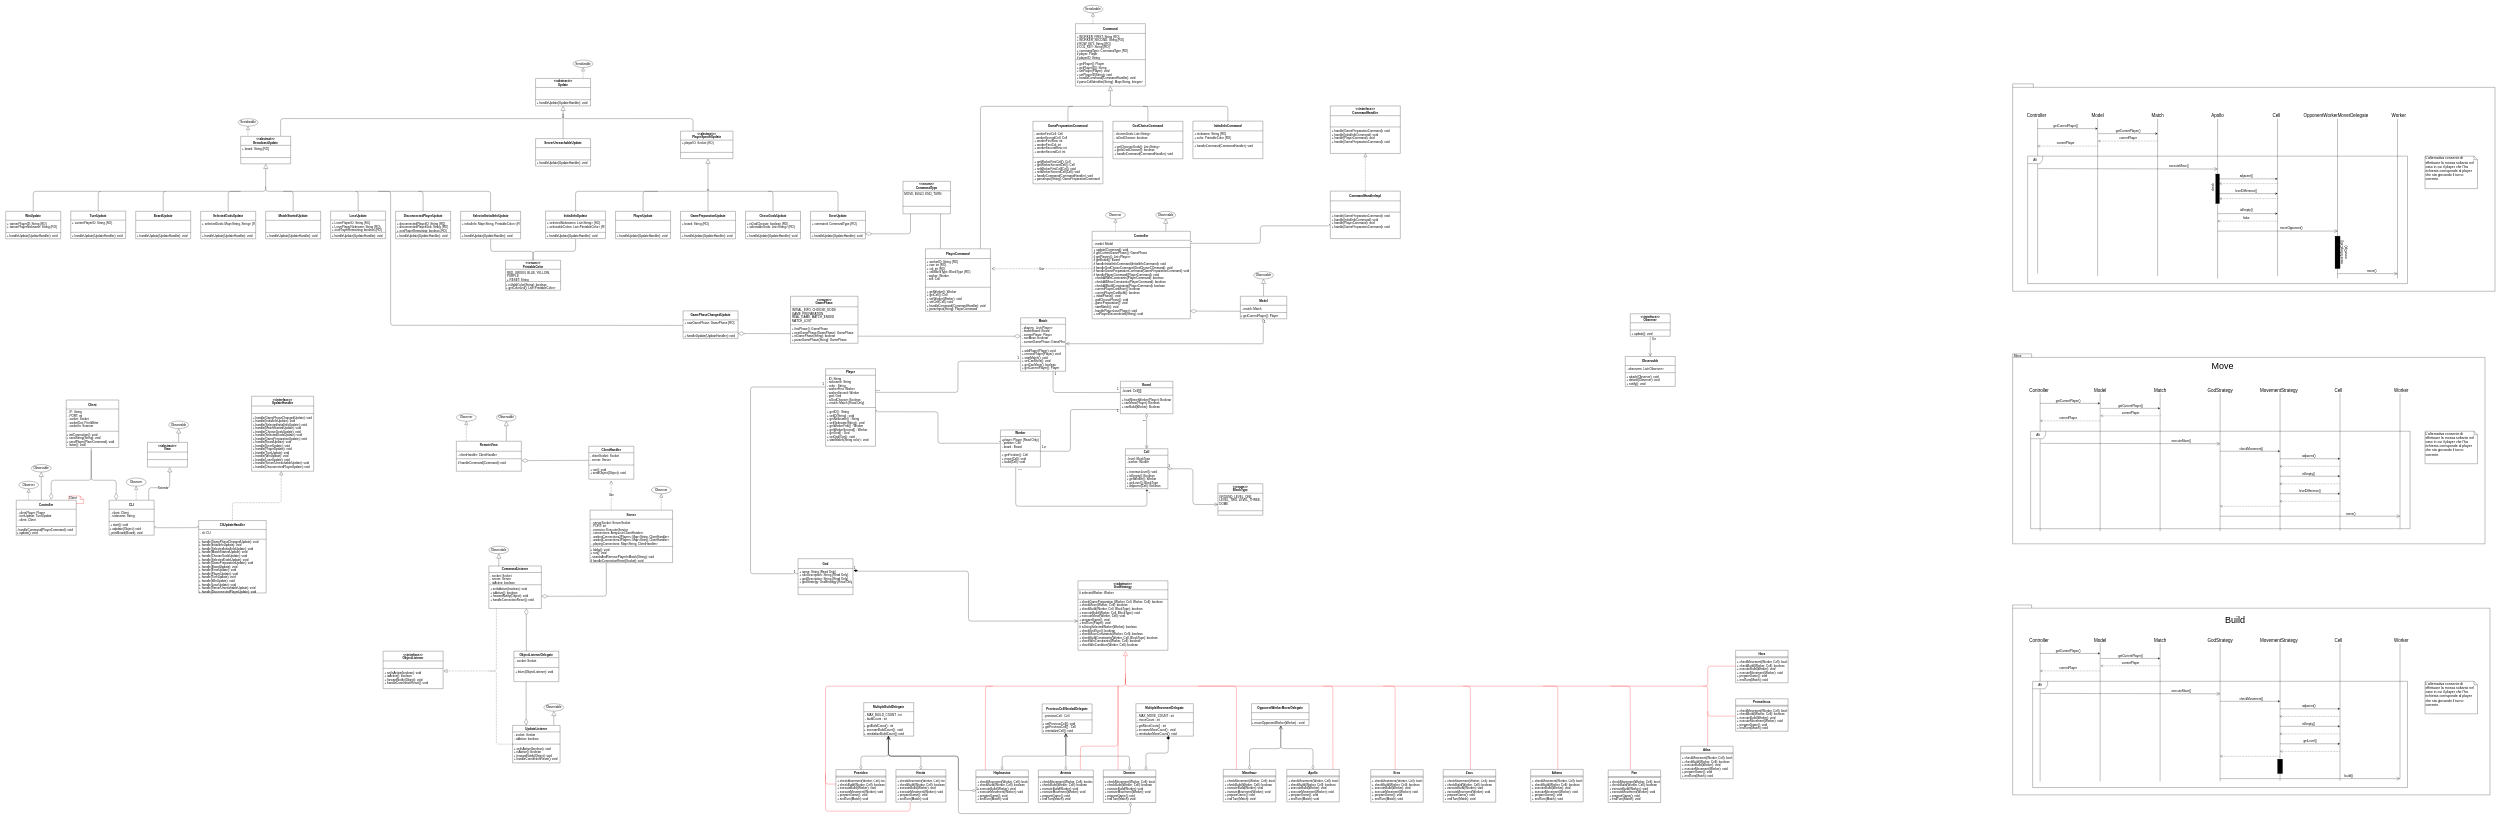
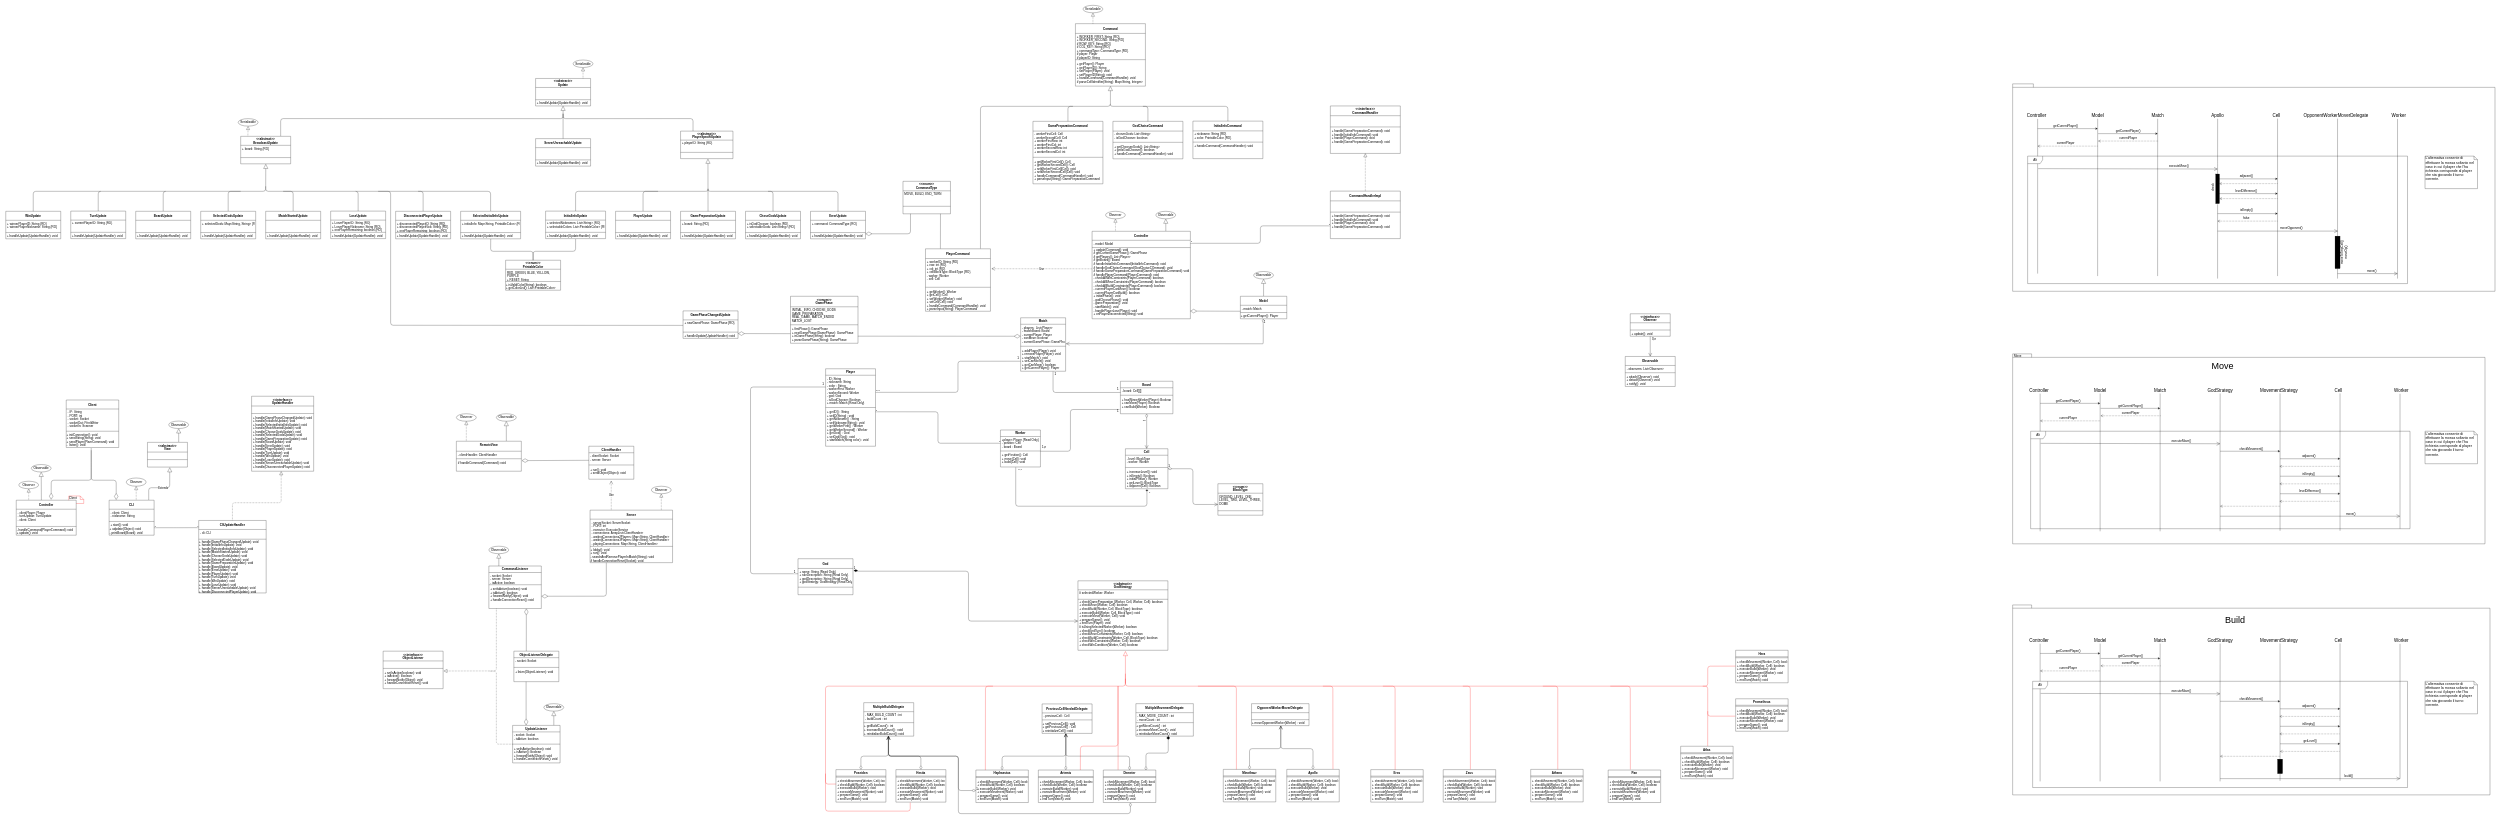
(699, 144) -> (698, 144)
(1143, 472) -> (1143, 472)
